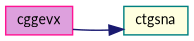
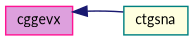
(91, 30) -> (105, 11)
